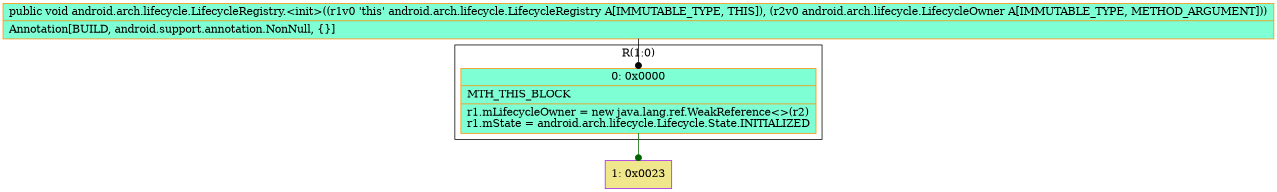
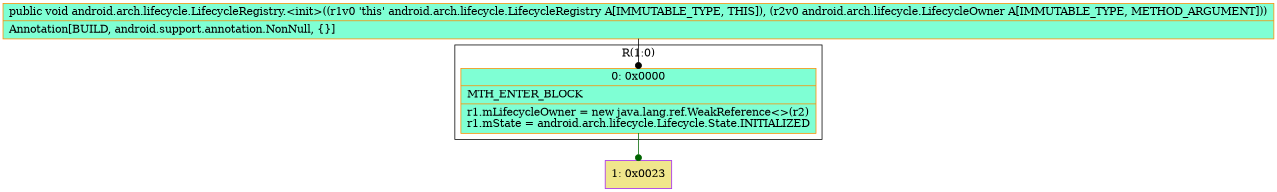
(519, 94) -> (525, 94)
